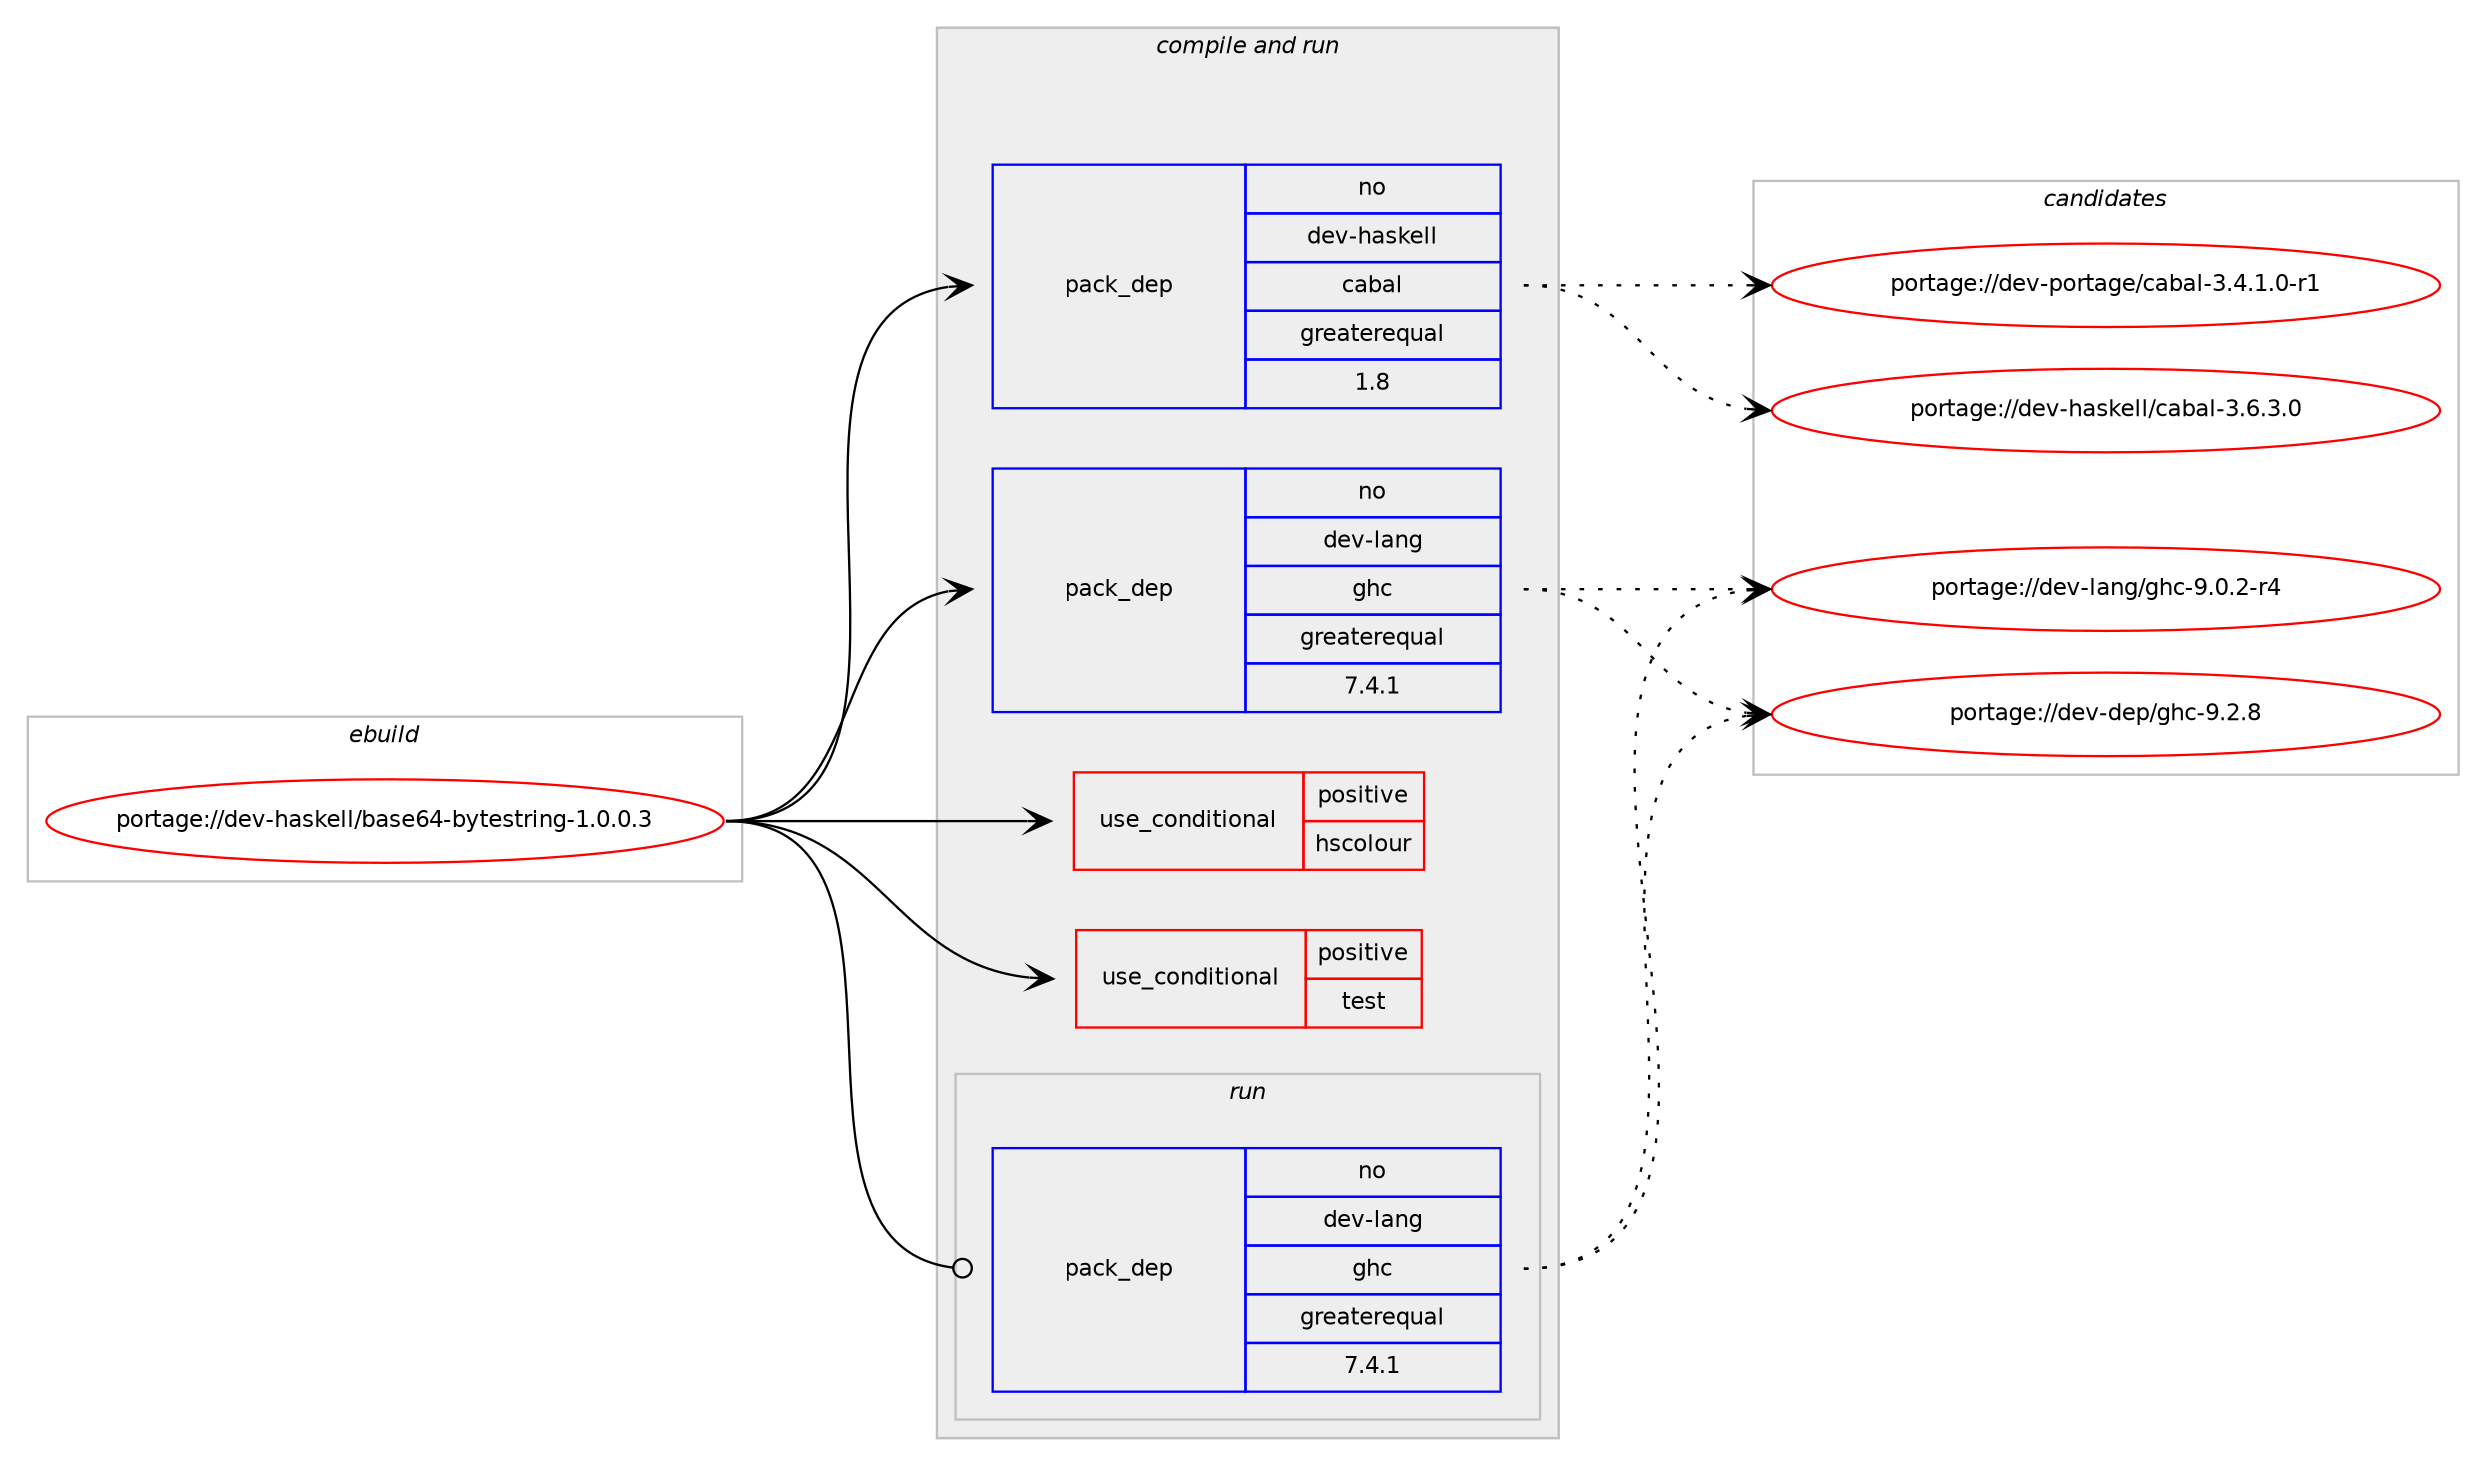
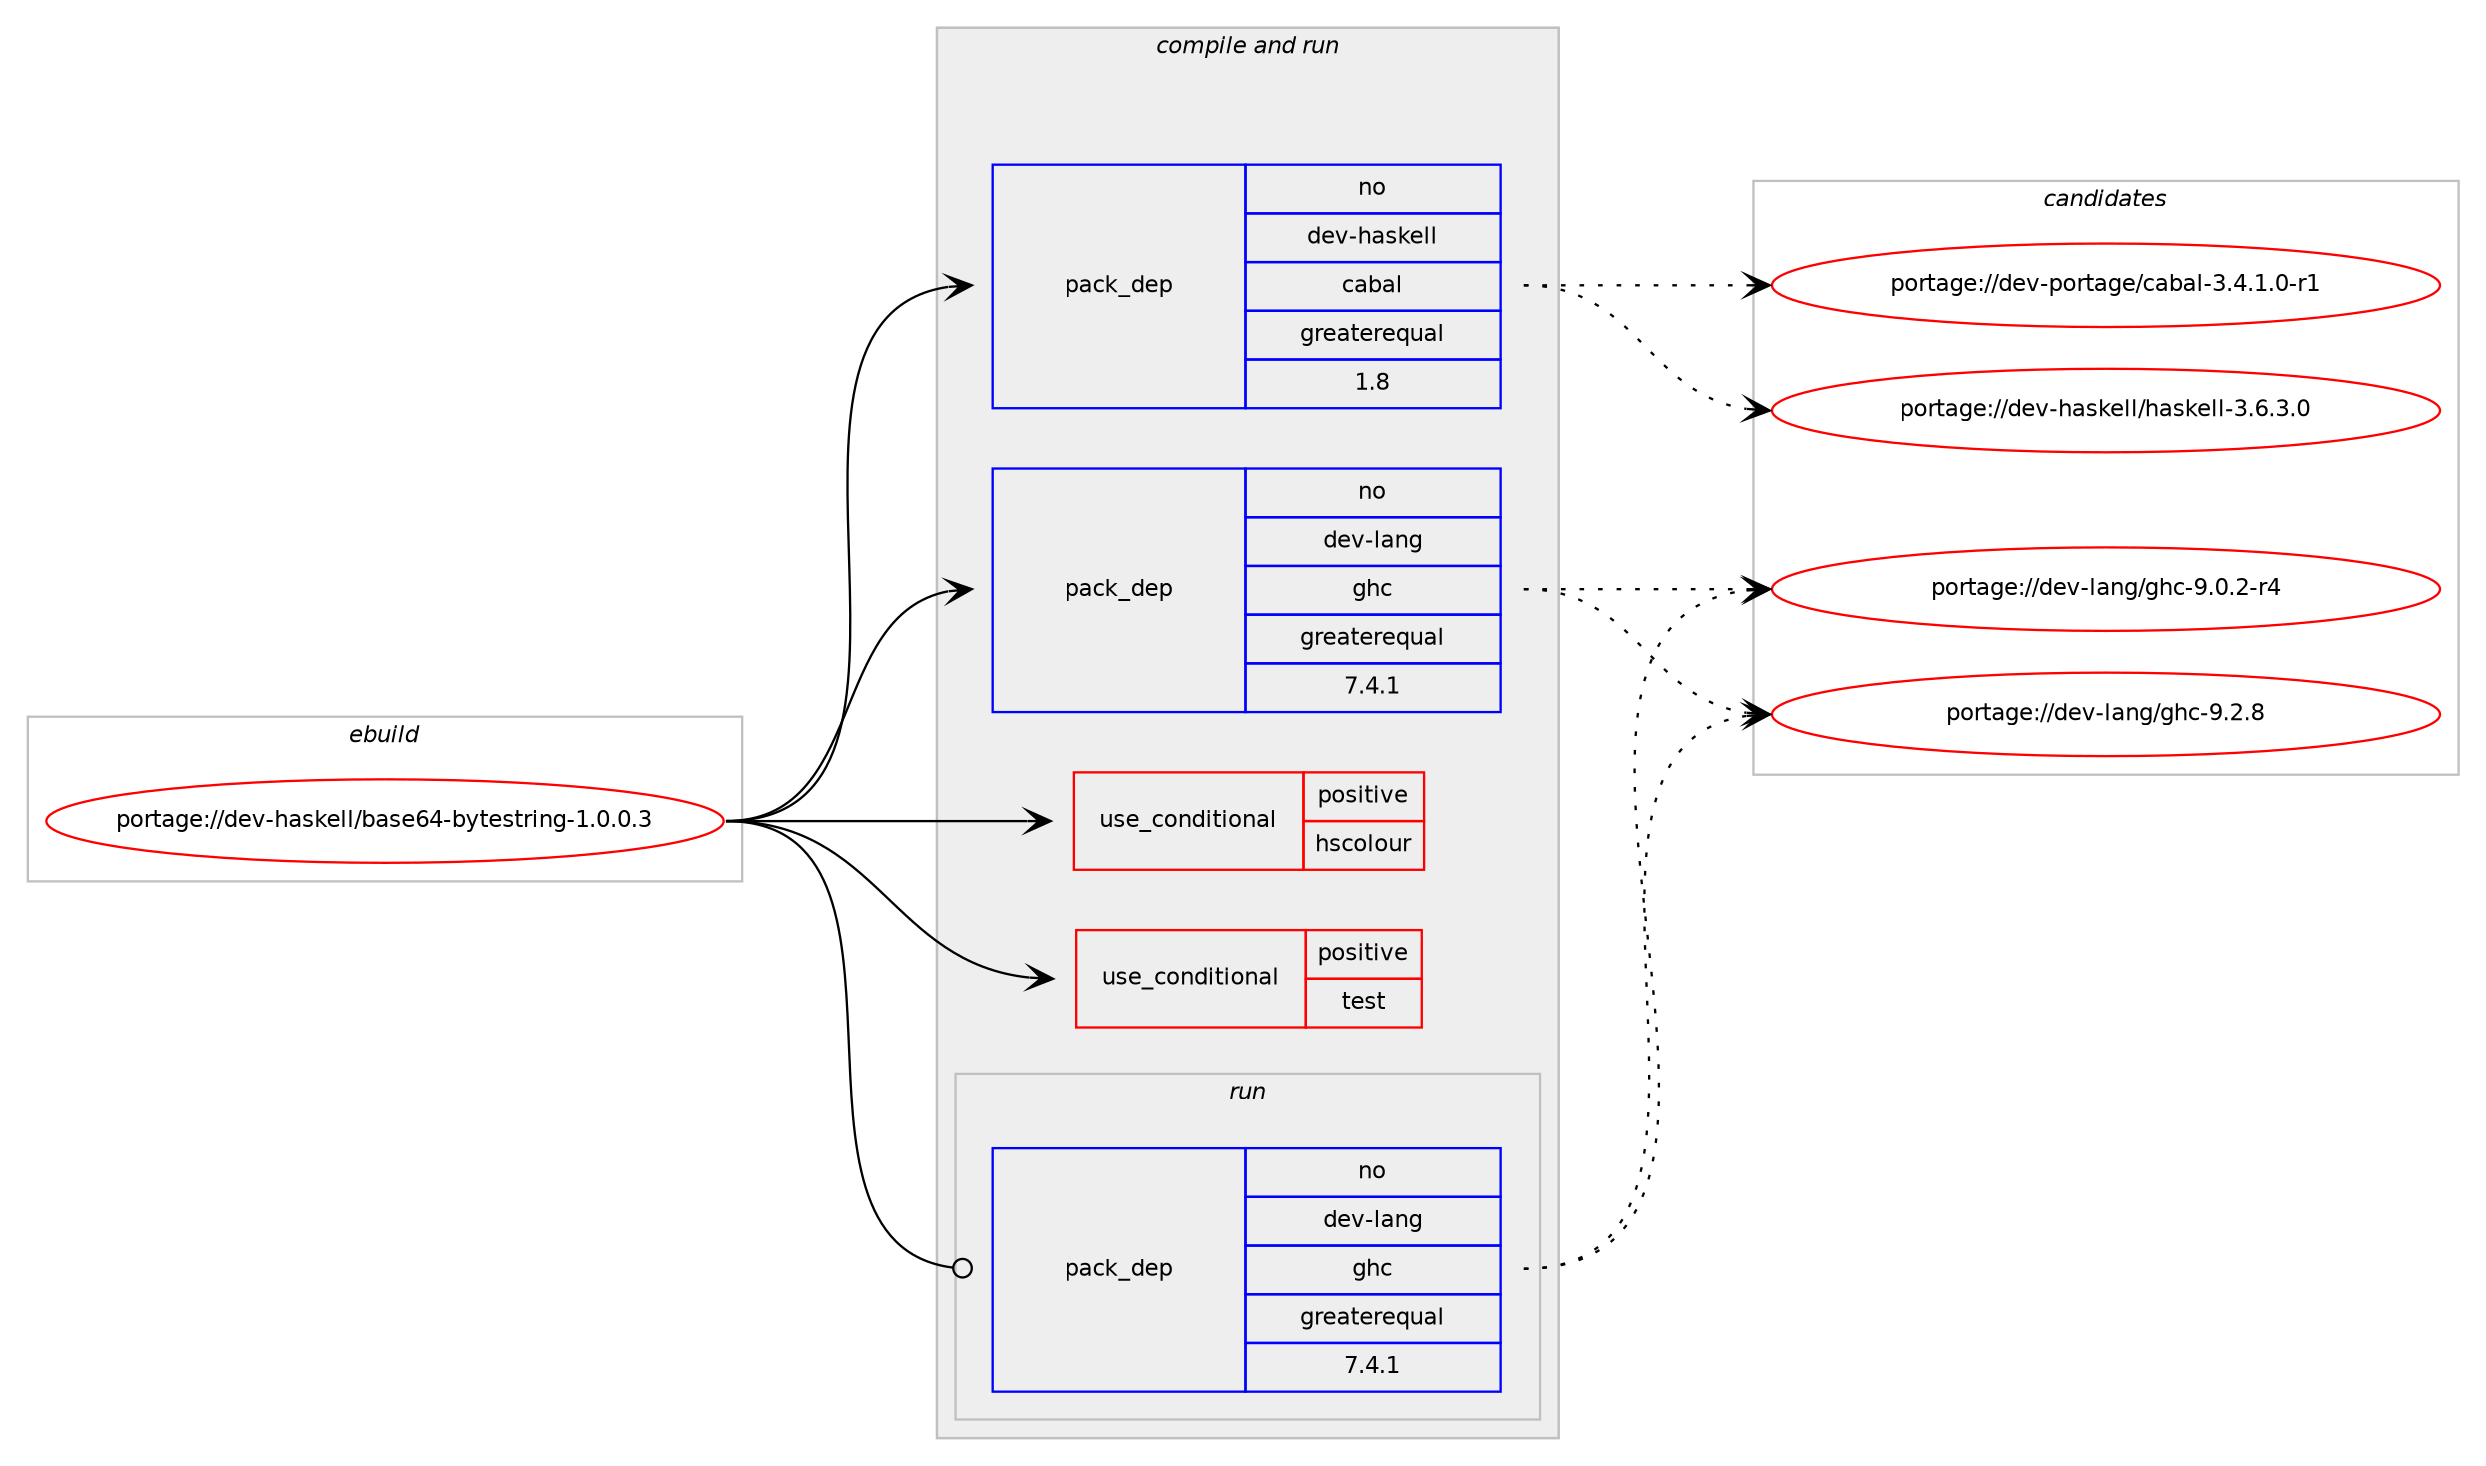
(2106, 411) -> (2106, 411)
(2106, 714) -> (2106, 714)
